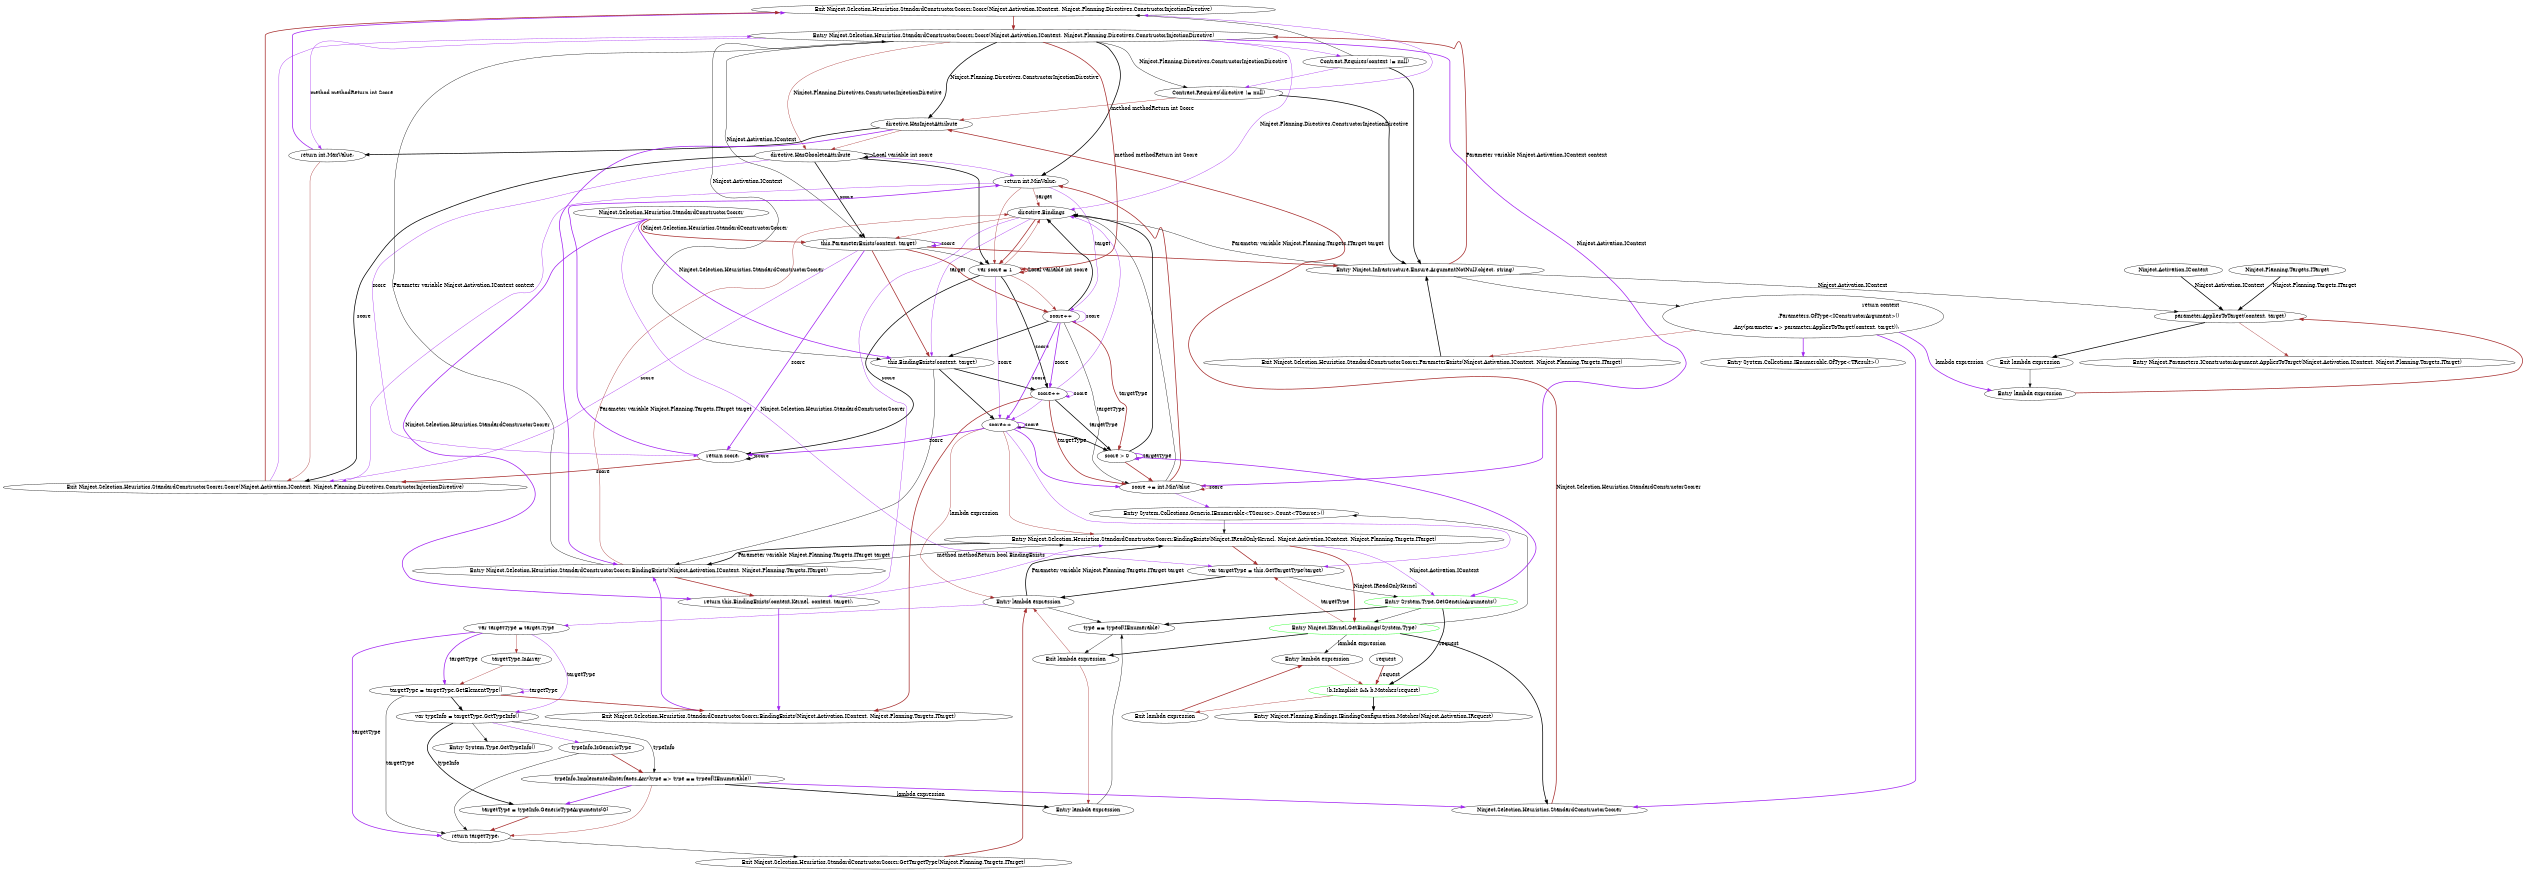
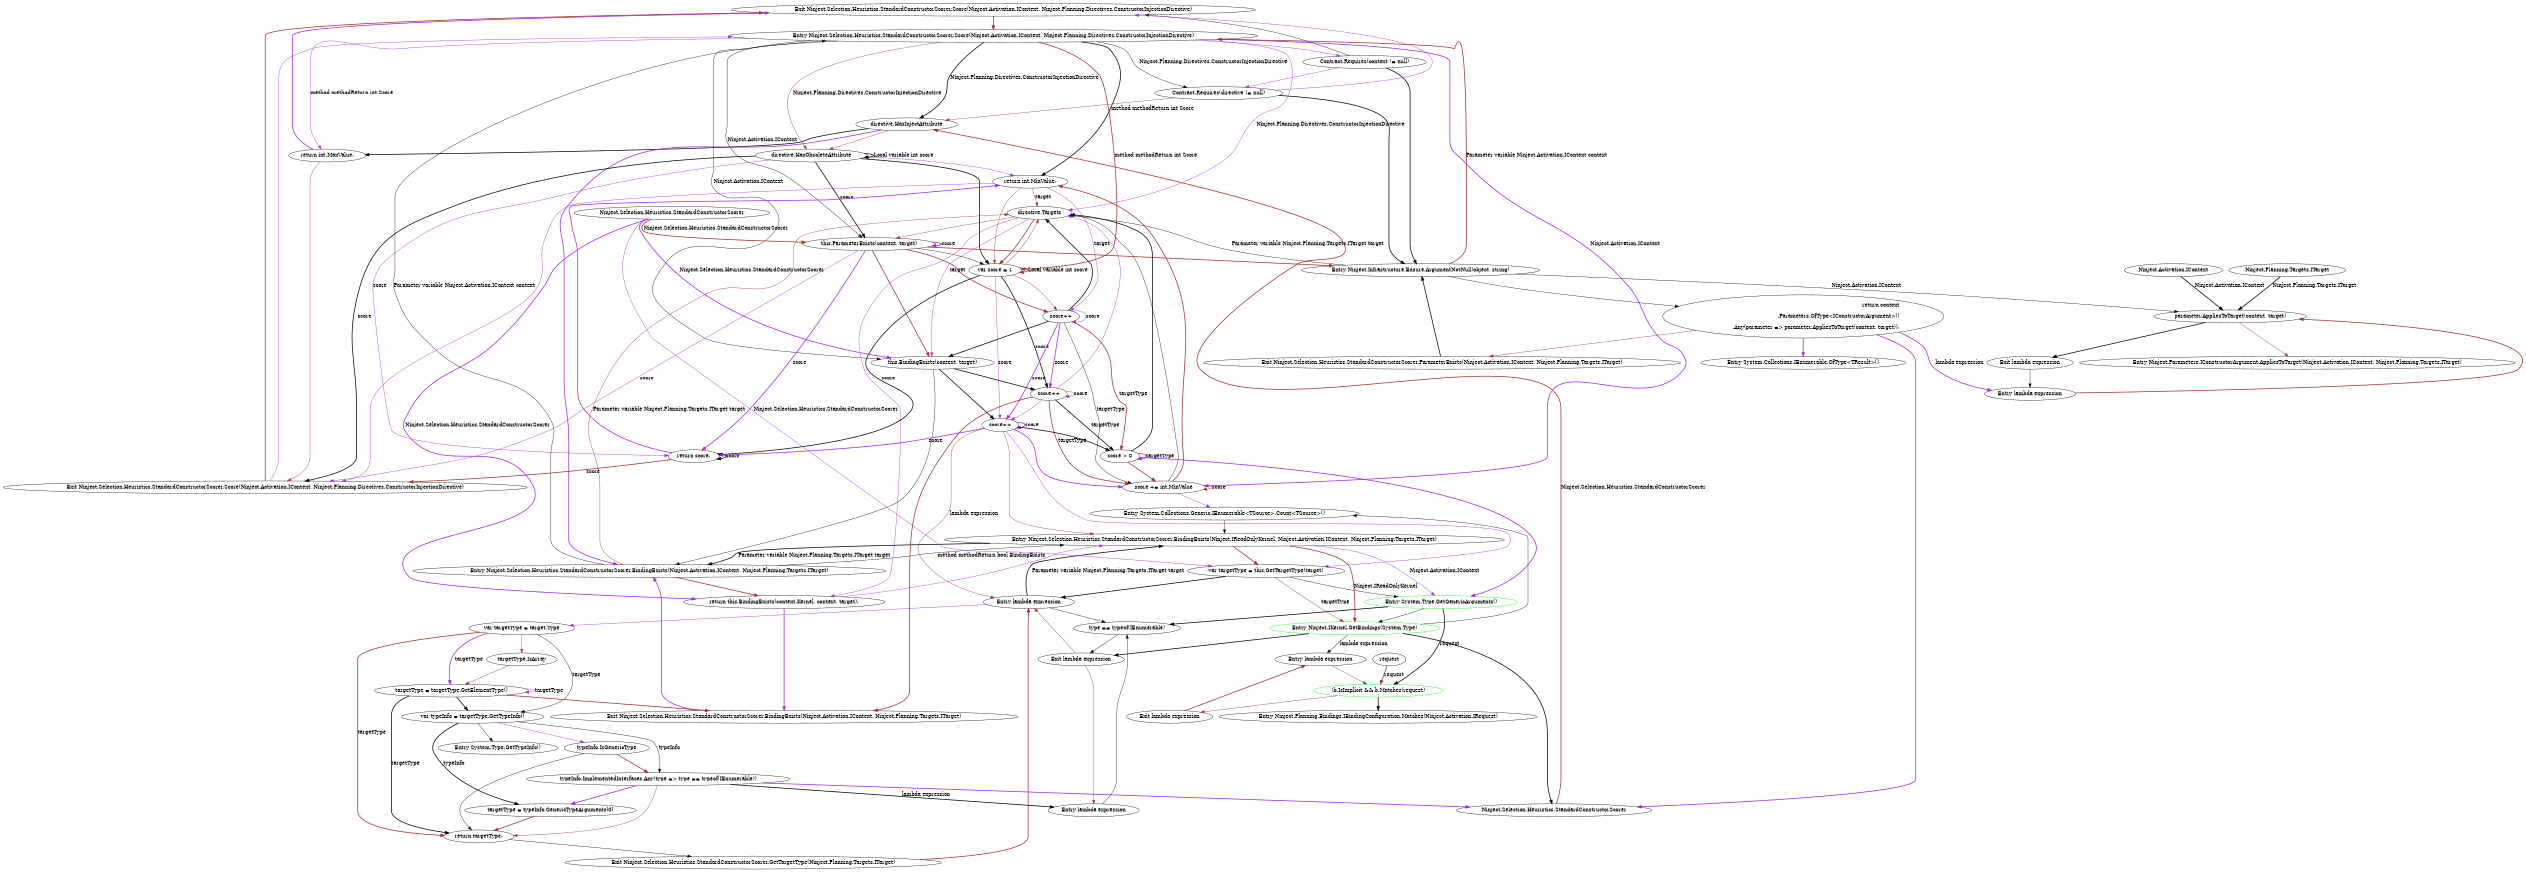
(1041, 213) -> (1040, 213)
(1310, 601) -> (1307, 599)
(567, 681) -> (573, 681)
(352, 717) -> (358, 716)
(386, 780) -> (391, 779)
